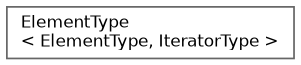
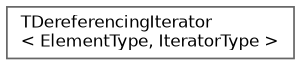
(150, 33) -> (150, 33)
